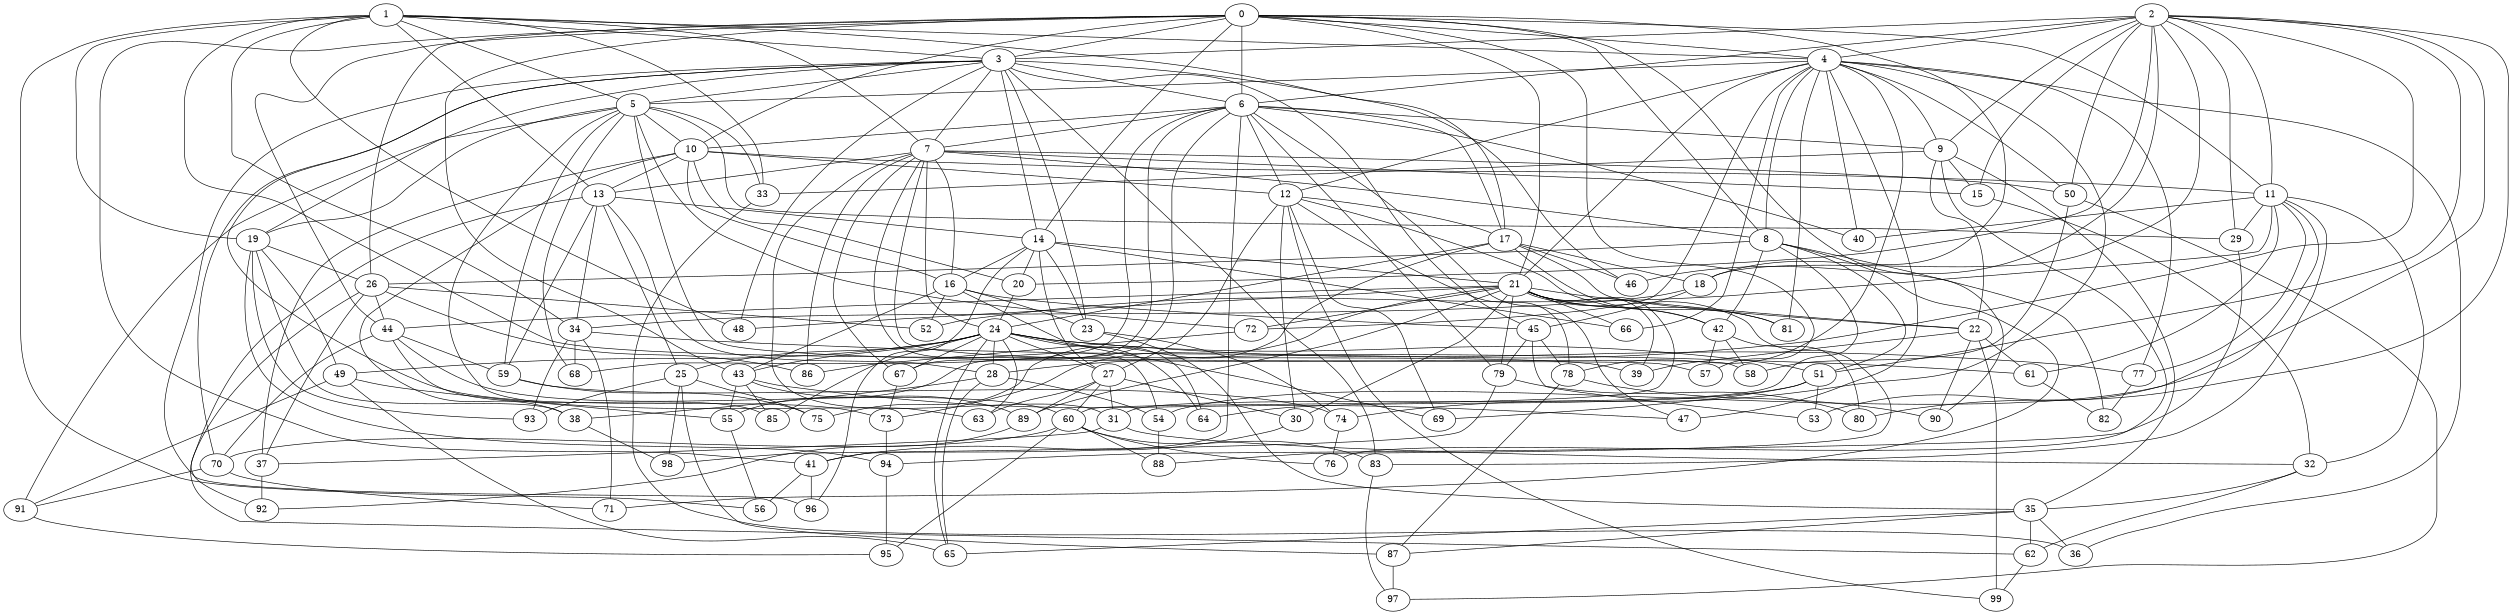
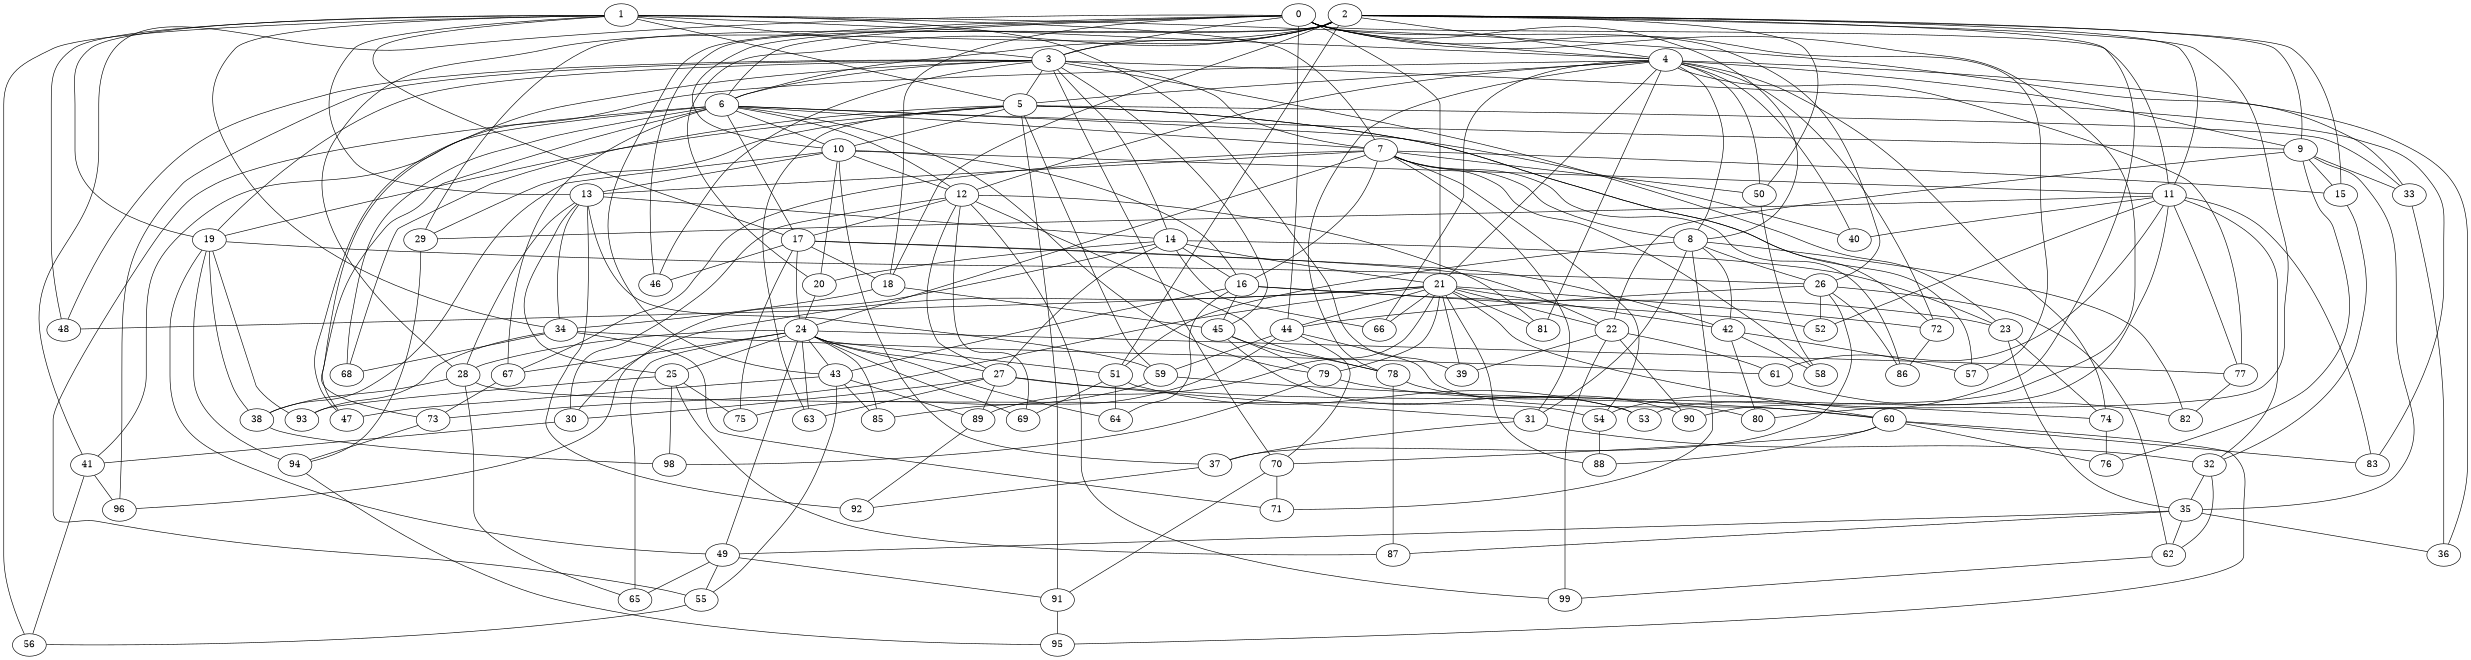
(1127, 126) -> none
(1386, 537) -> (1454, 532)
(1393, 600) -> none
